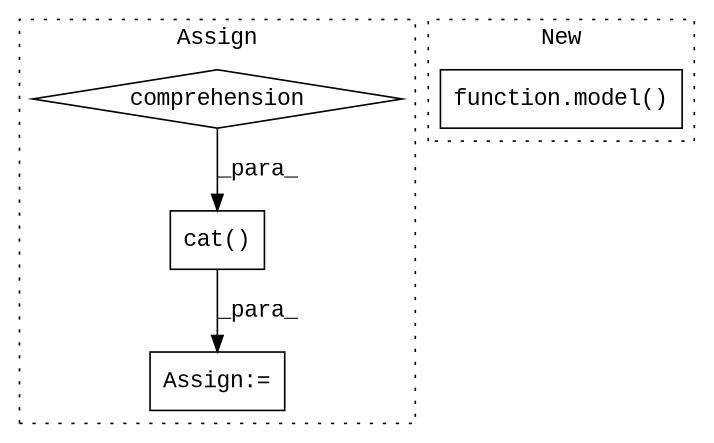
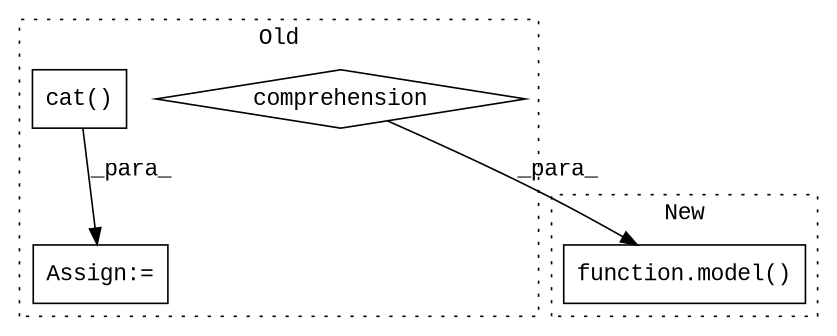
(217, 38) -> (279, 38)
(217, 161) -> (507, 176)
